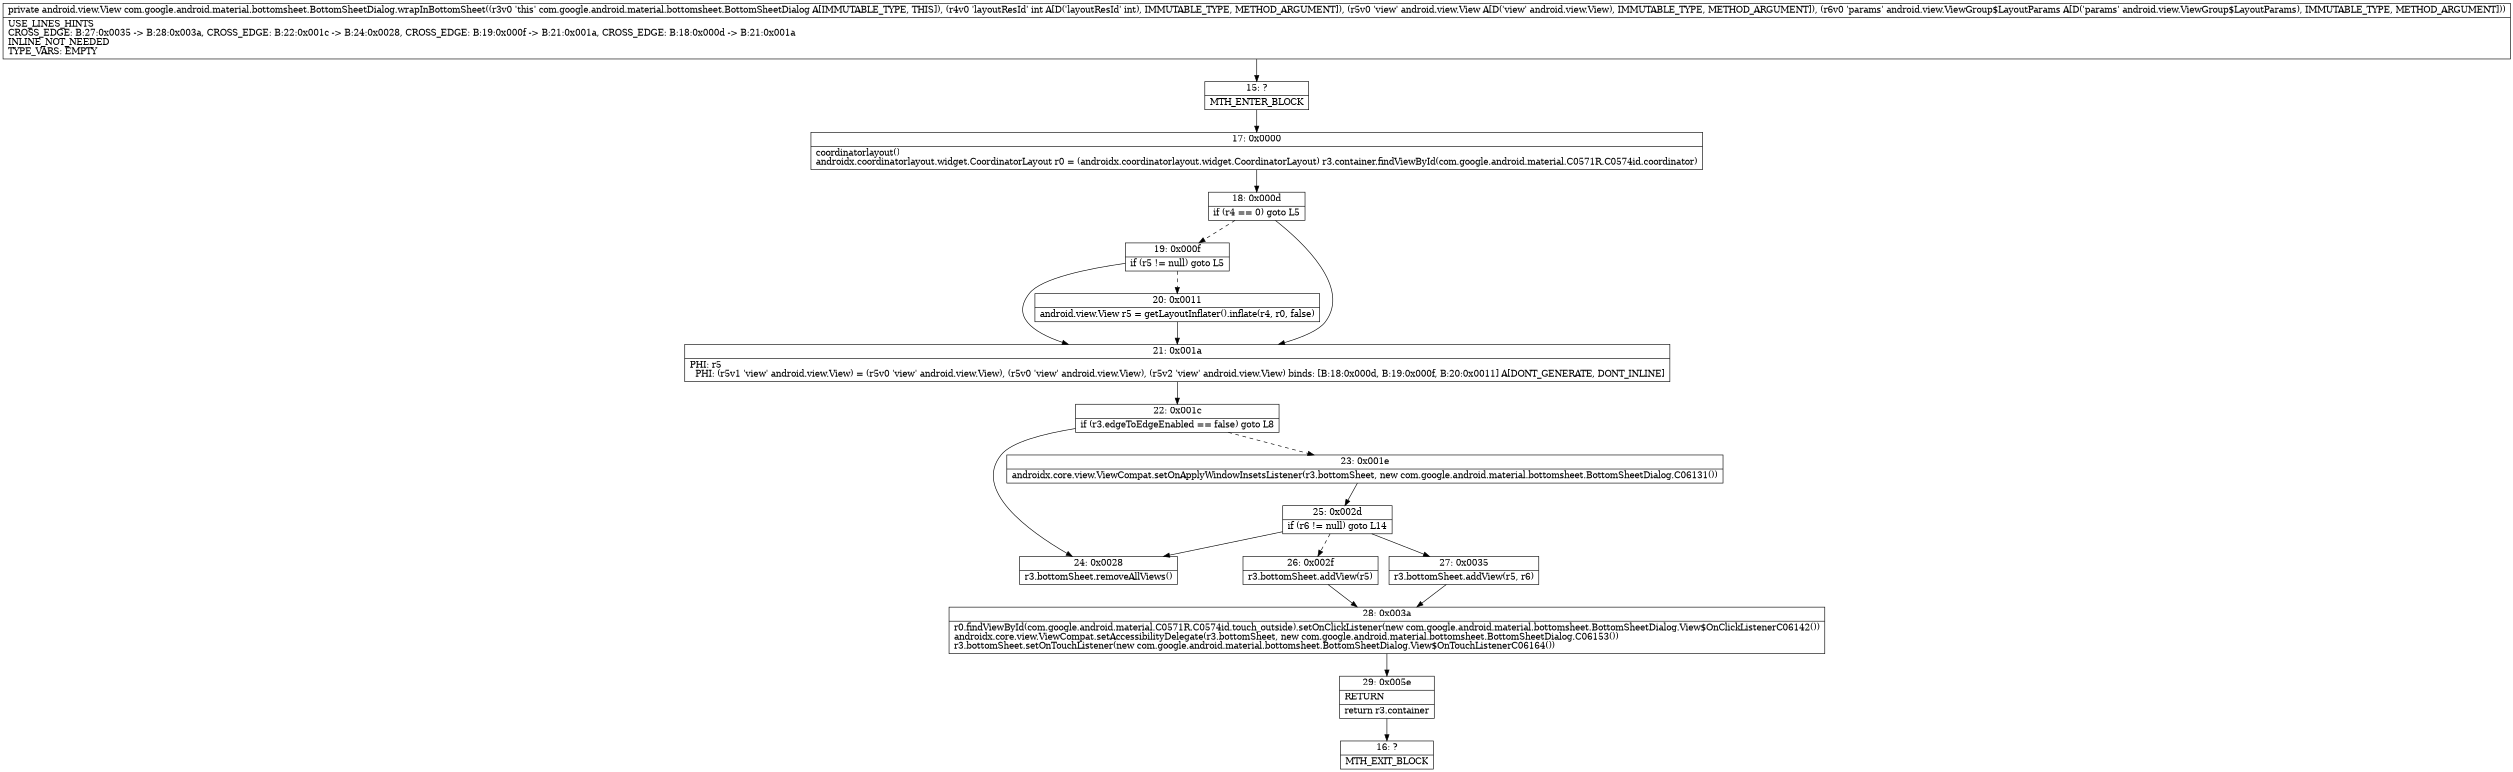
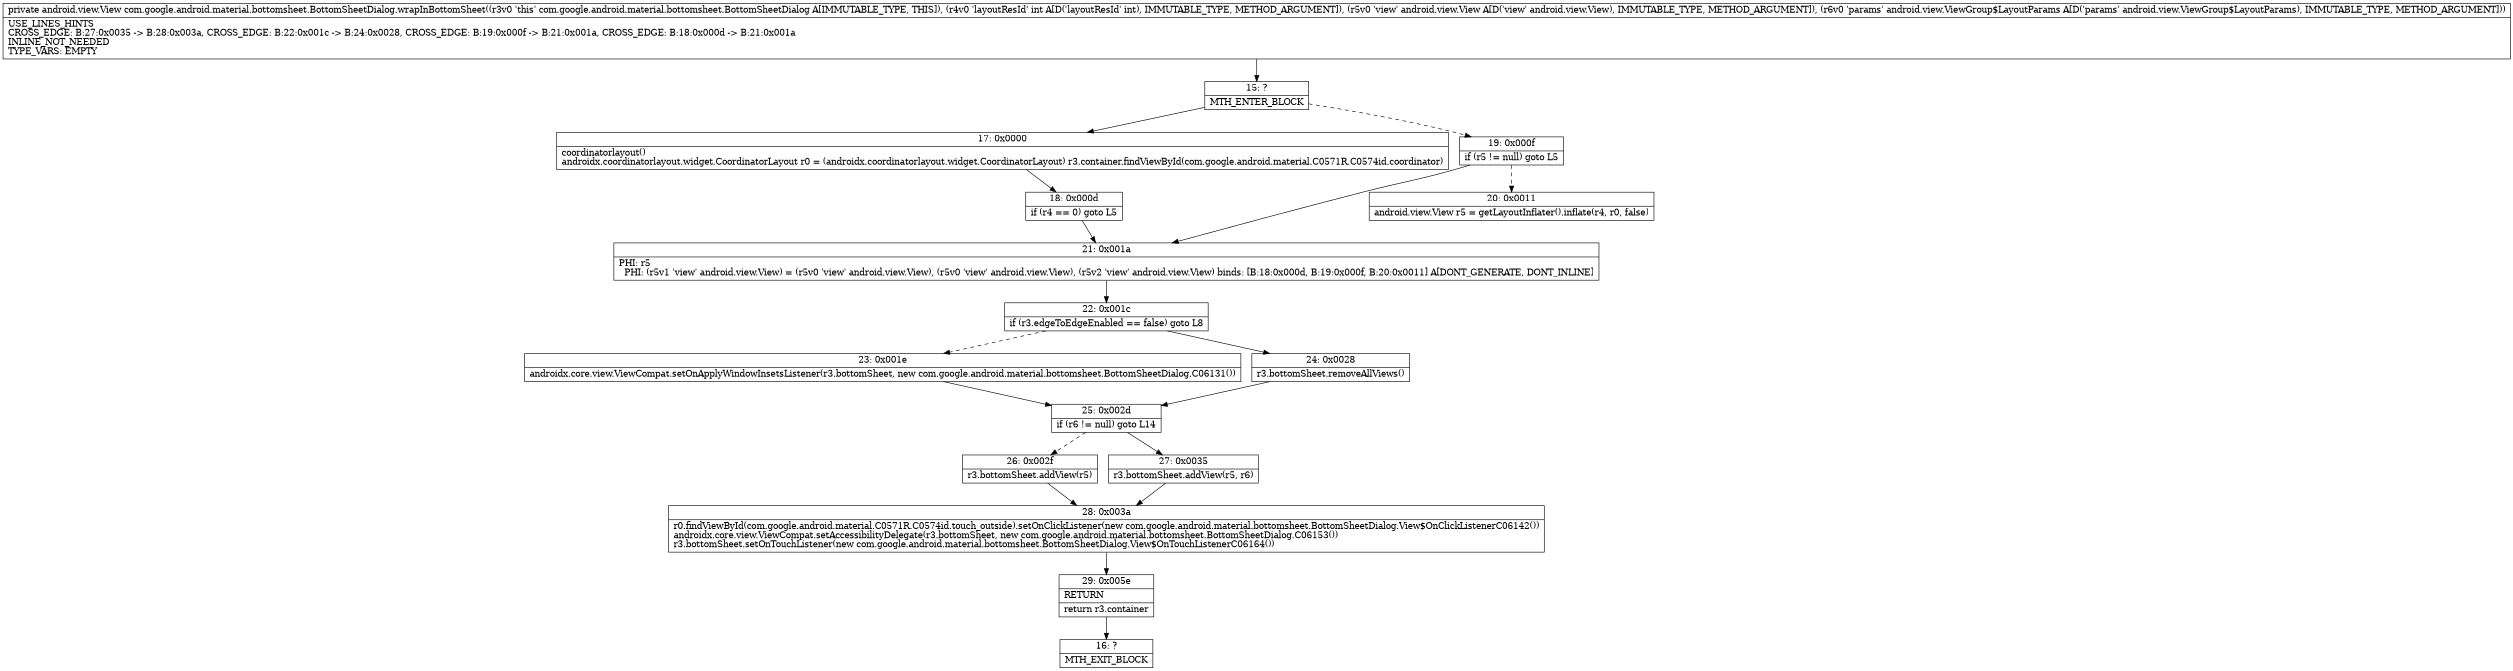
(1220, 230) -> (1387, 118)
(1177, 330) -> none
(1226, 543) -> (1219, 393)
